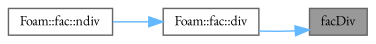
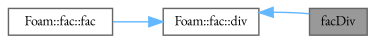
(60, 22) -> (60, 22)
(277, 31) -> (291, 13)
